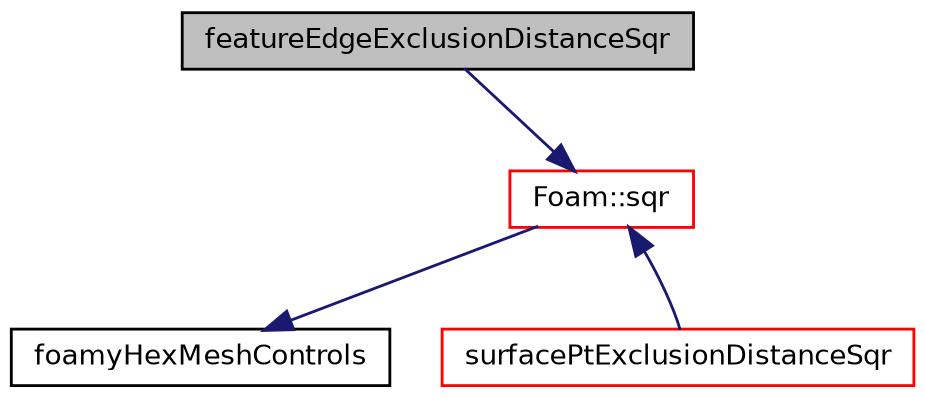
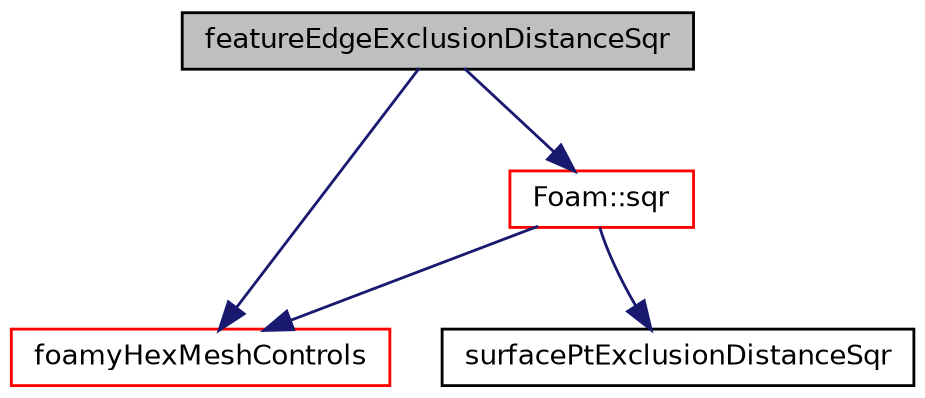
none -> (328, 188)
(664, 290) -> (616, 267)
(201, 357) -> (201, 357)
(678, 357) -> (678, 357)
